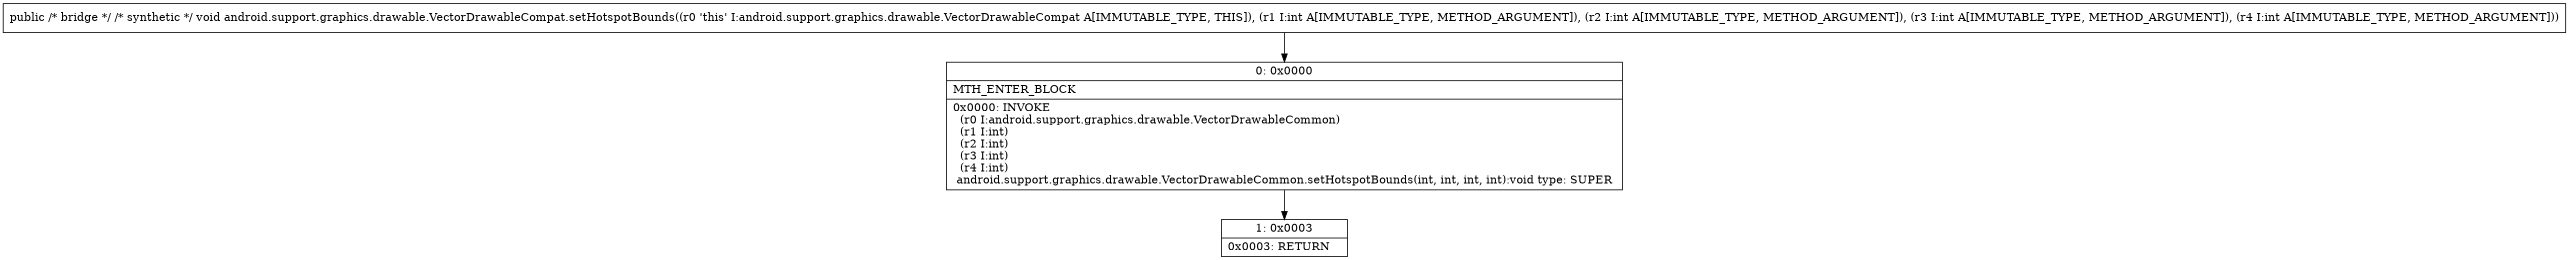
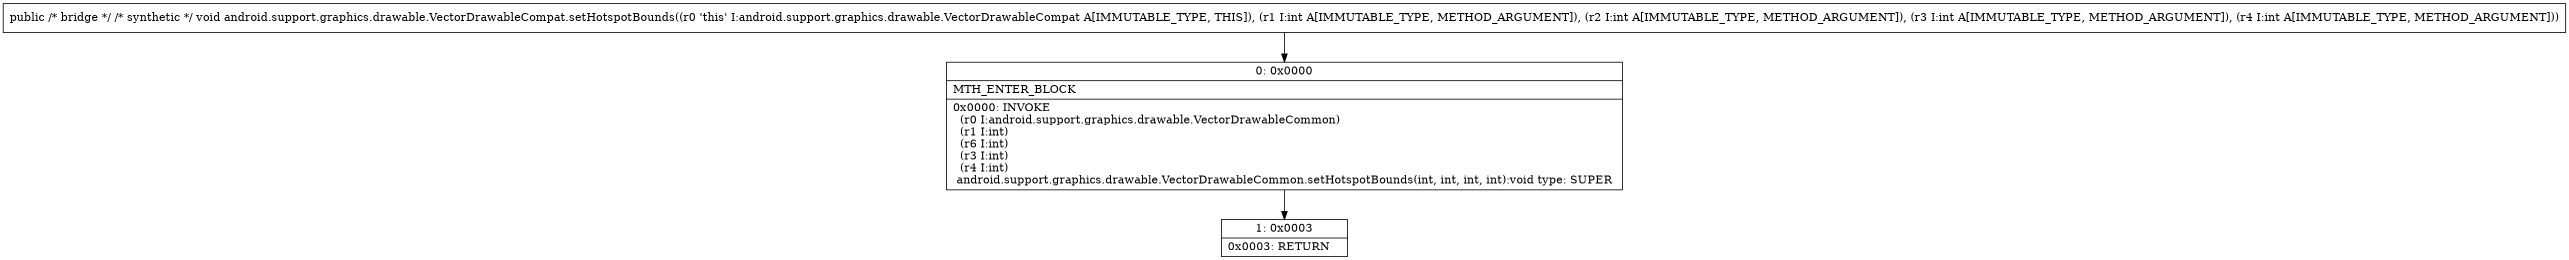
(981, 144) -> (981, 144)
